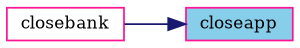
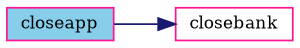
(146, 24) -> (136, 24)
